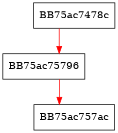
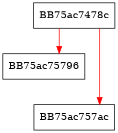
(59, 88) -> (100, 63)
